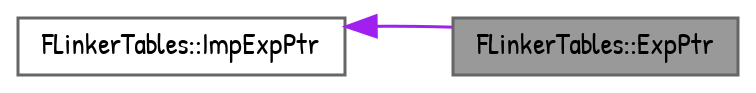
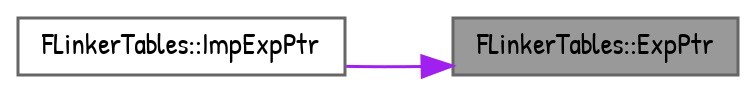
(414, 26) -> (384, 67)
